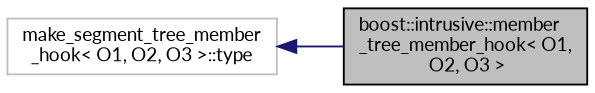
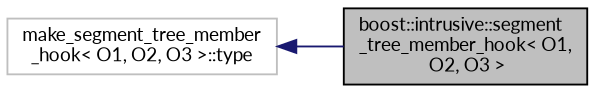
(466, 46) -> (466, 46)
